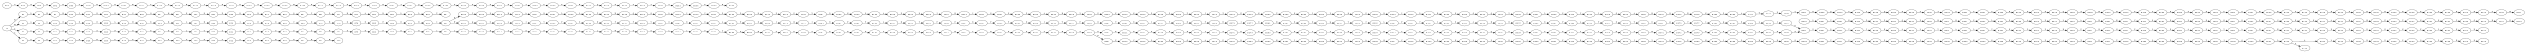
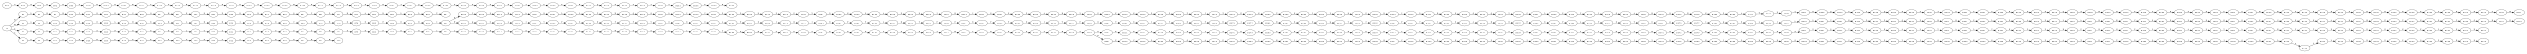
(1795, 26) -> (1794, 22)
(2304, 41) -> (2313, 45)
